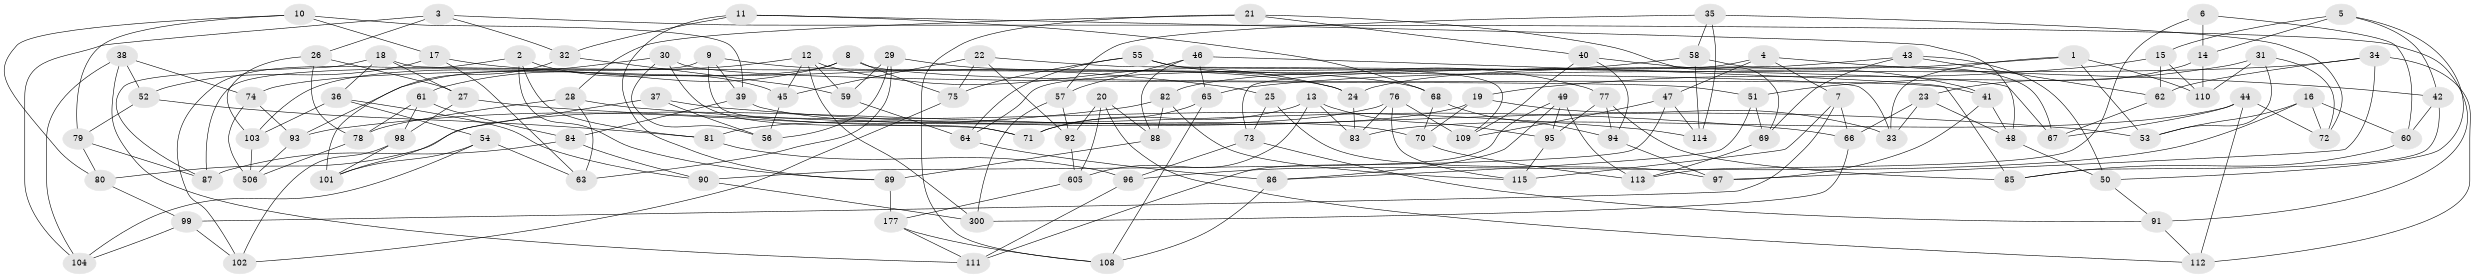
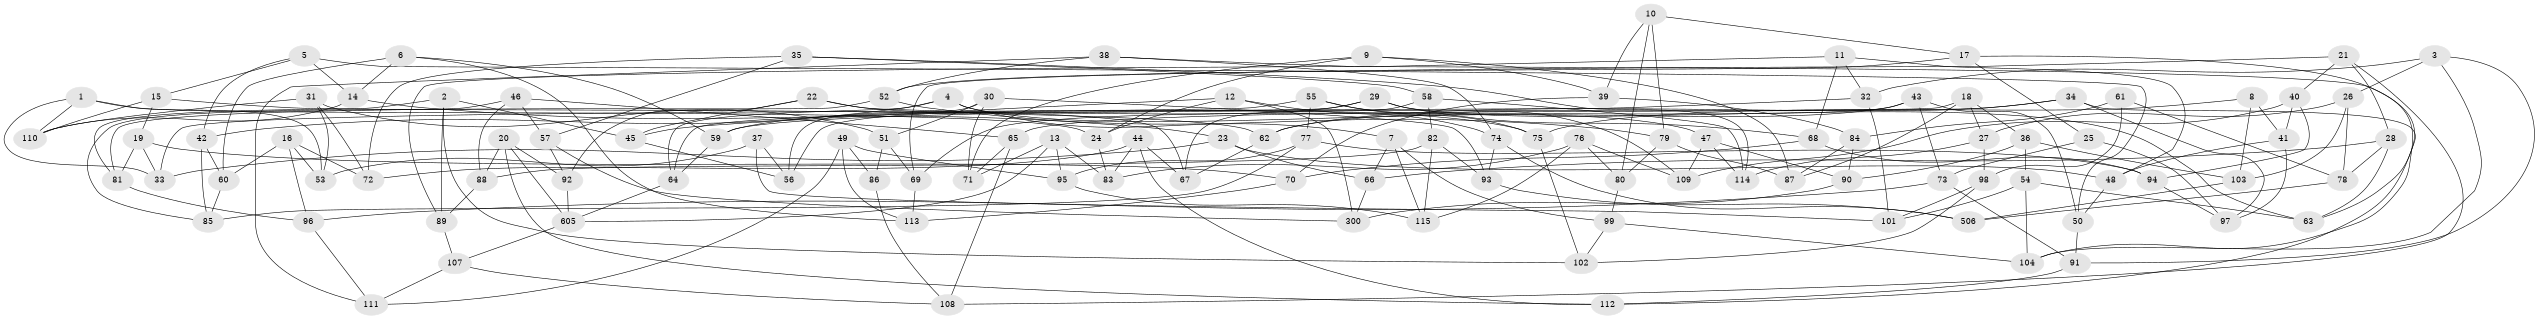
(666, 79) -> none
(829, 80) -> (580, 80)
(1111, 164) -> (623, 200)
(891, 222) -> (455, 263)
